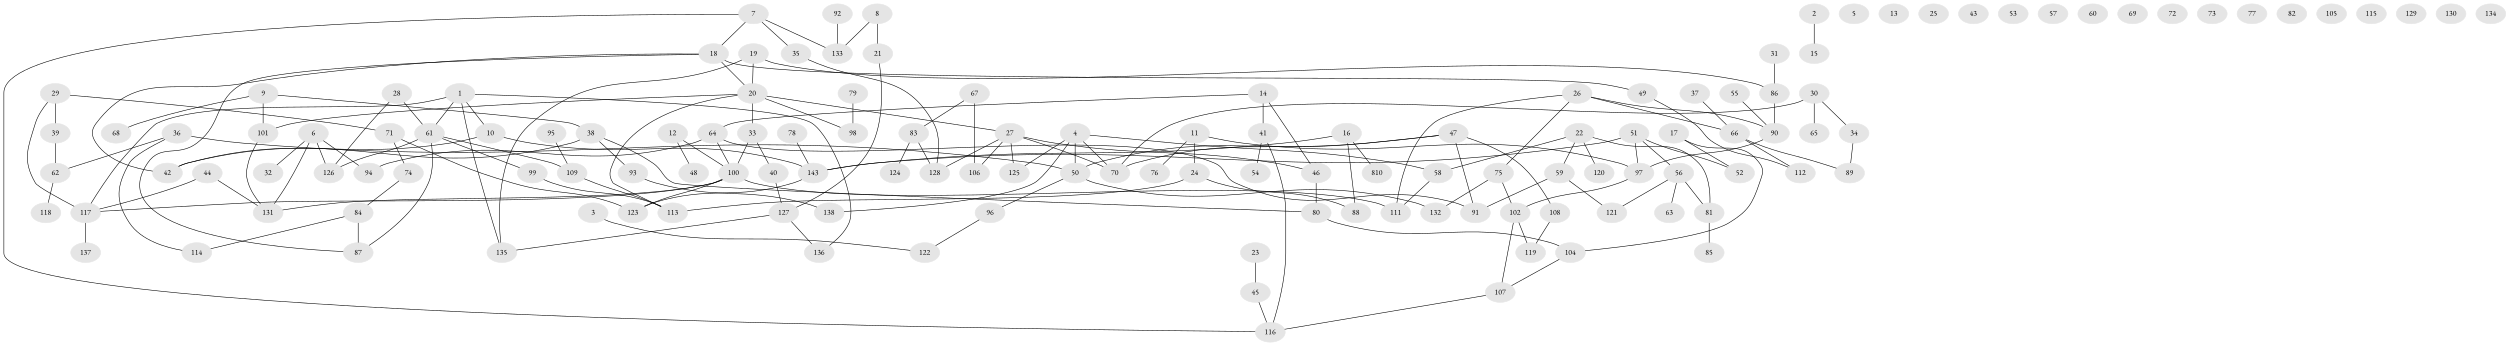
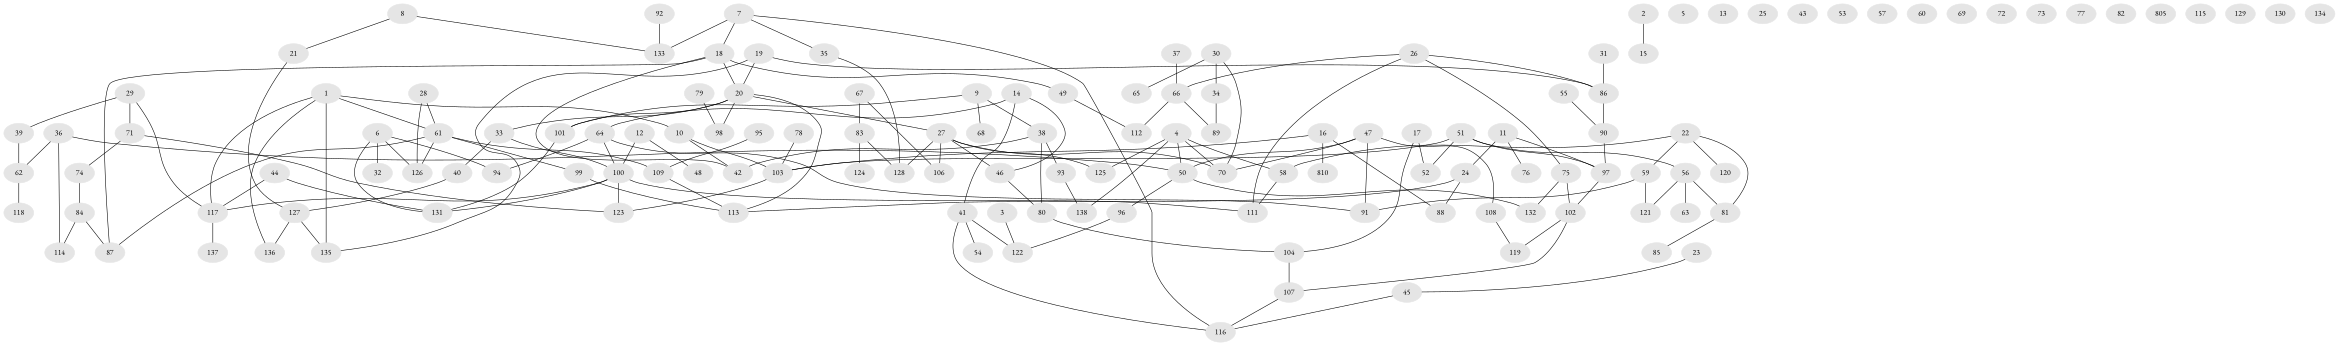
(2332, 14) -> (2161, 14)
(1660, 108) -> (1512, 66)
(813, 173) -> (778, 173)
none -> (990, 233)
